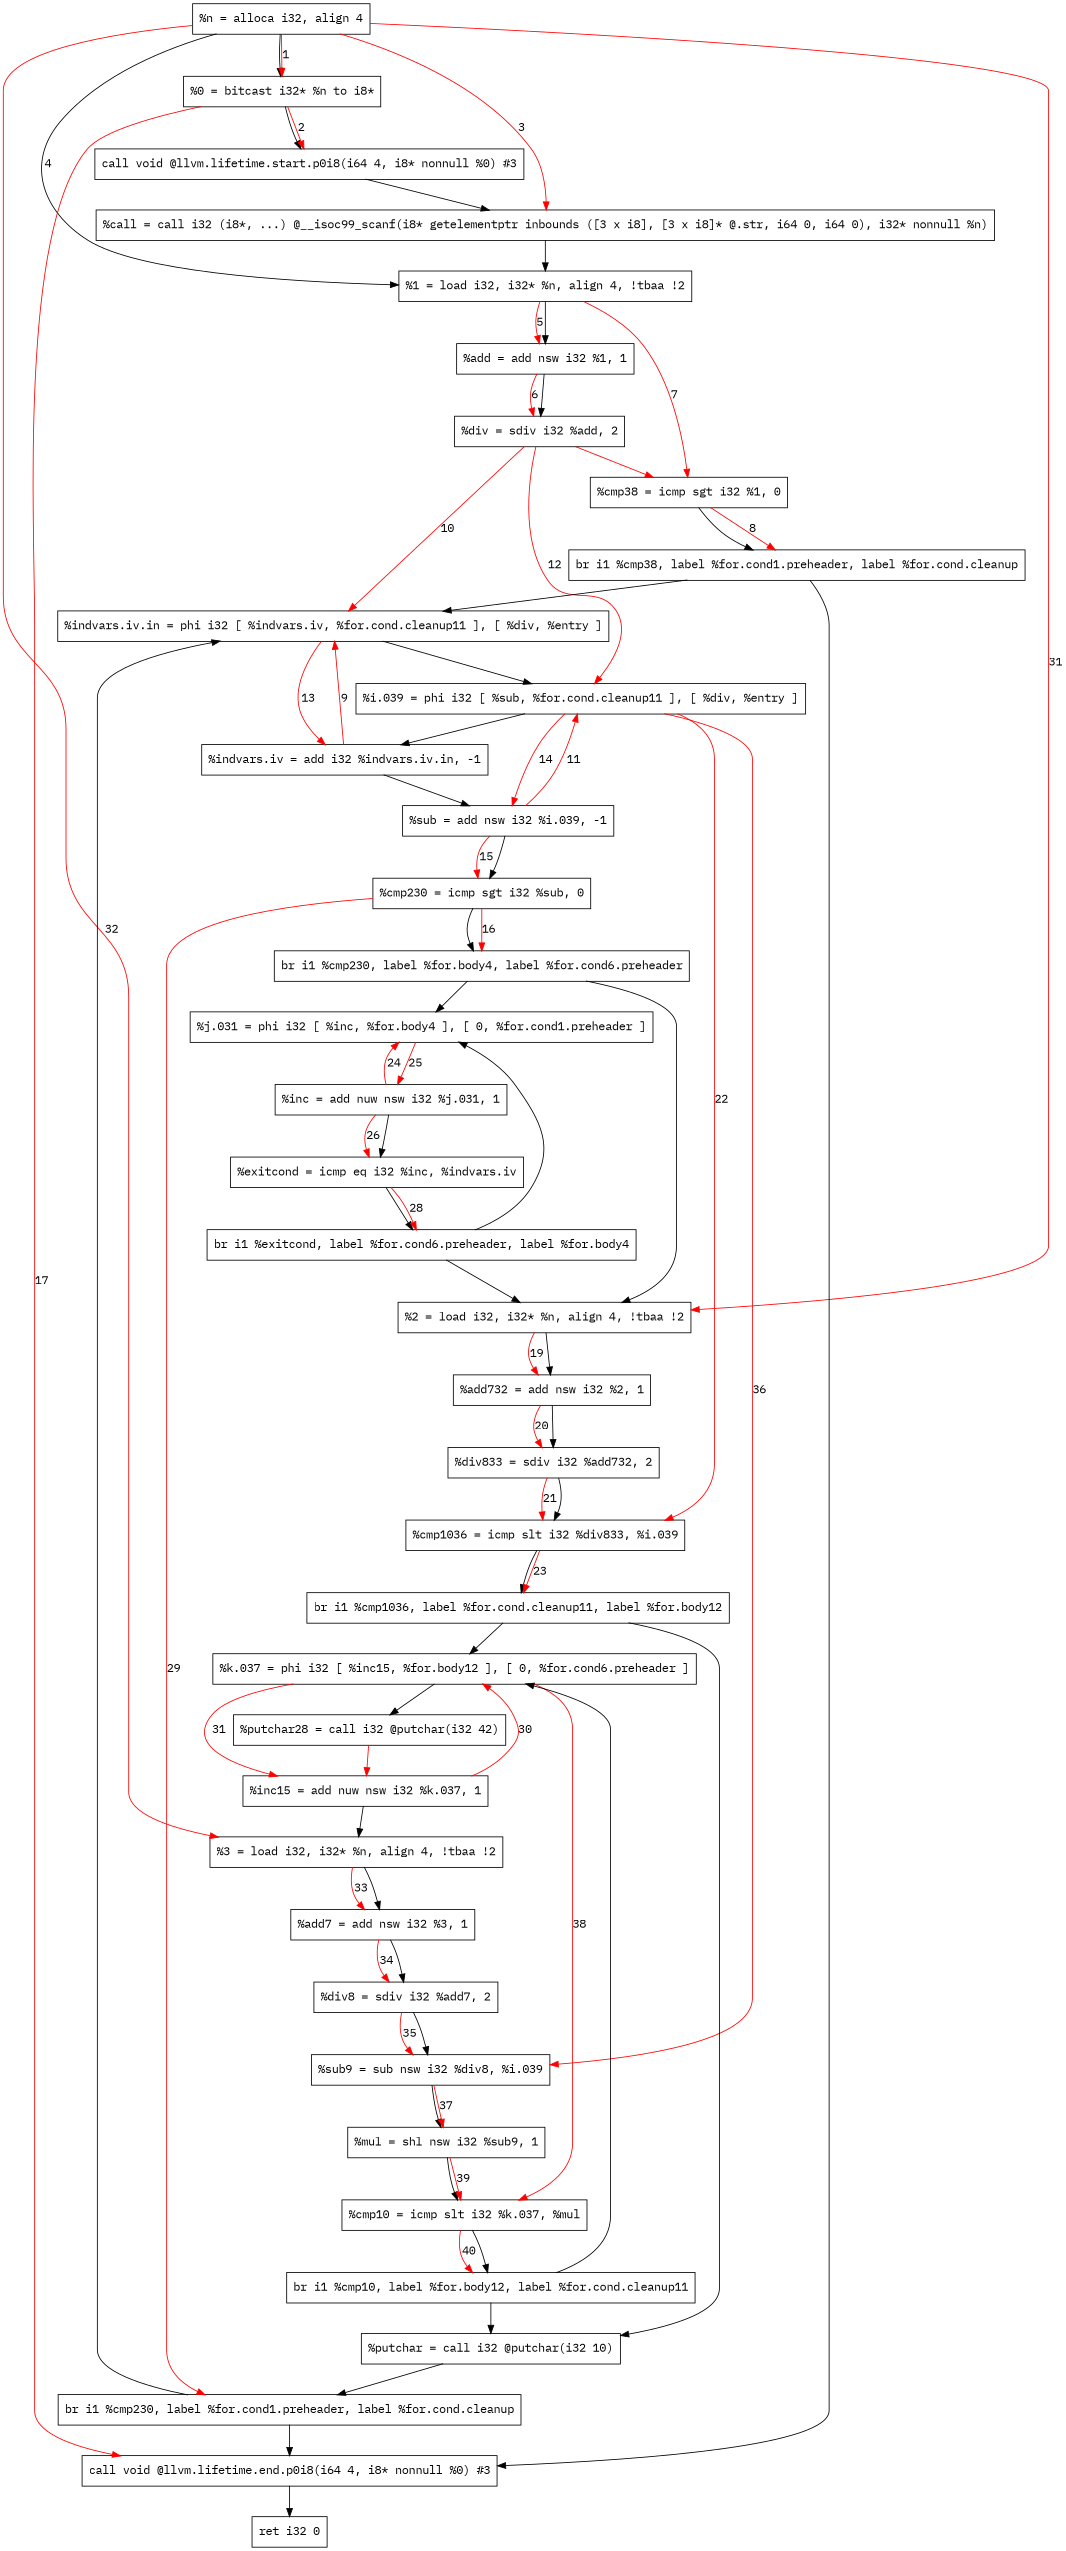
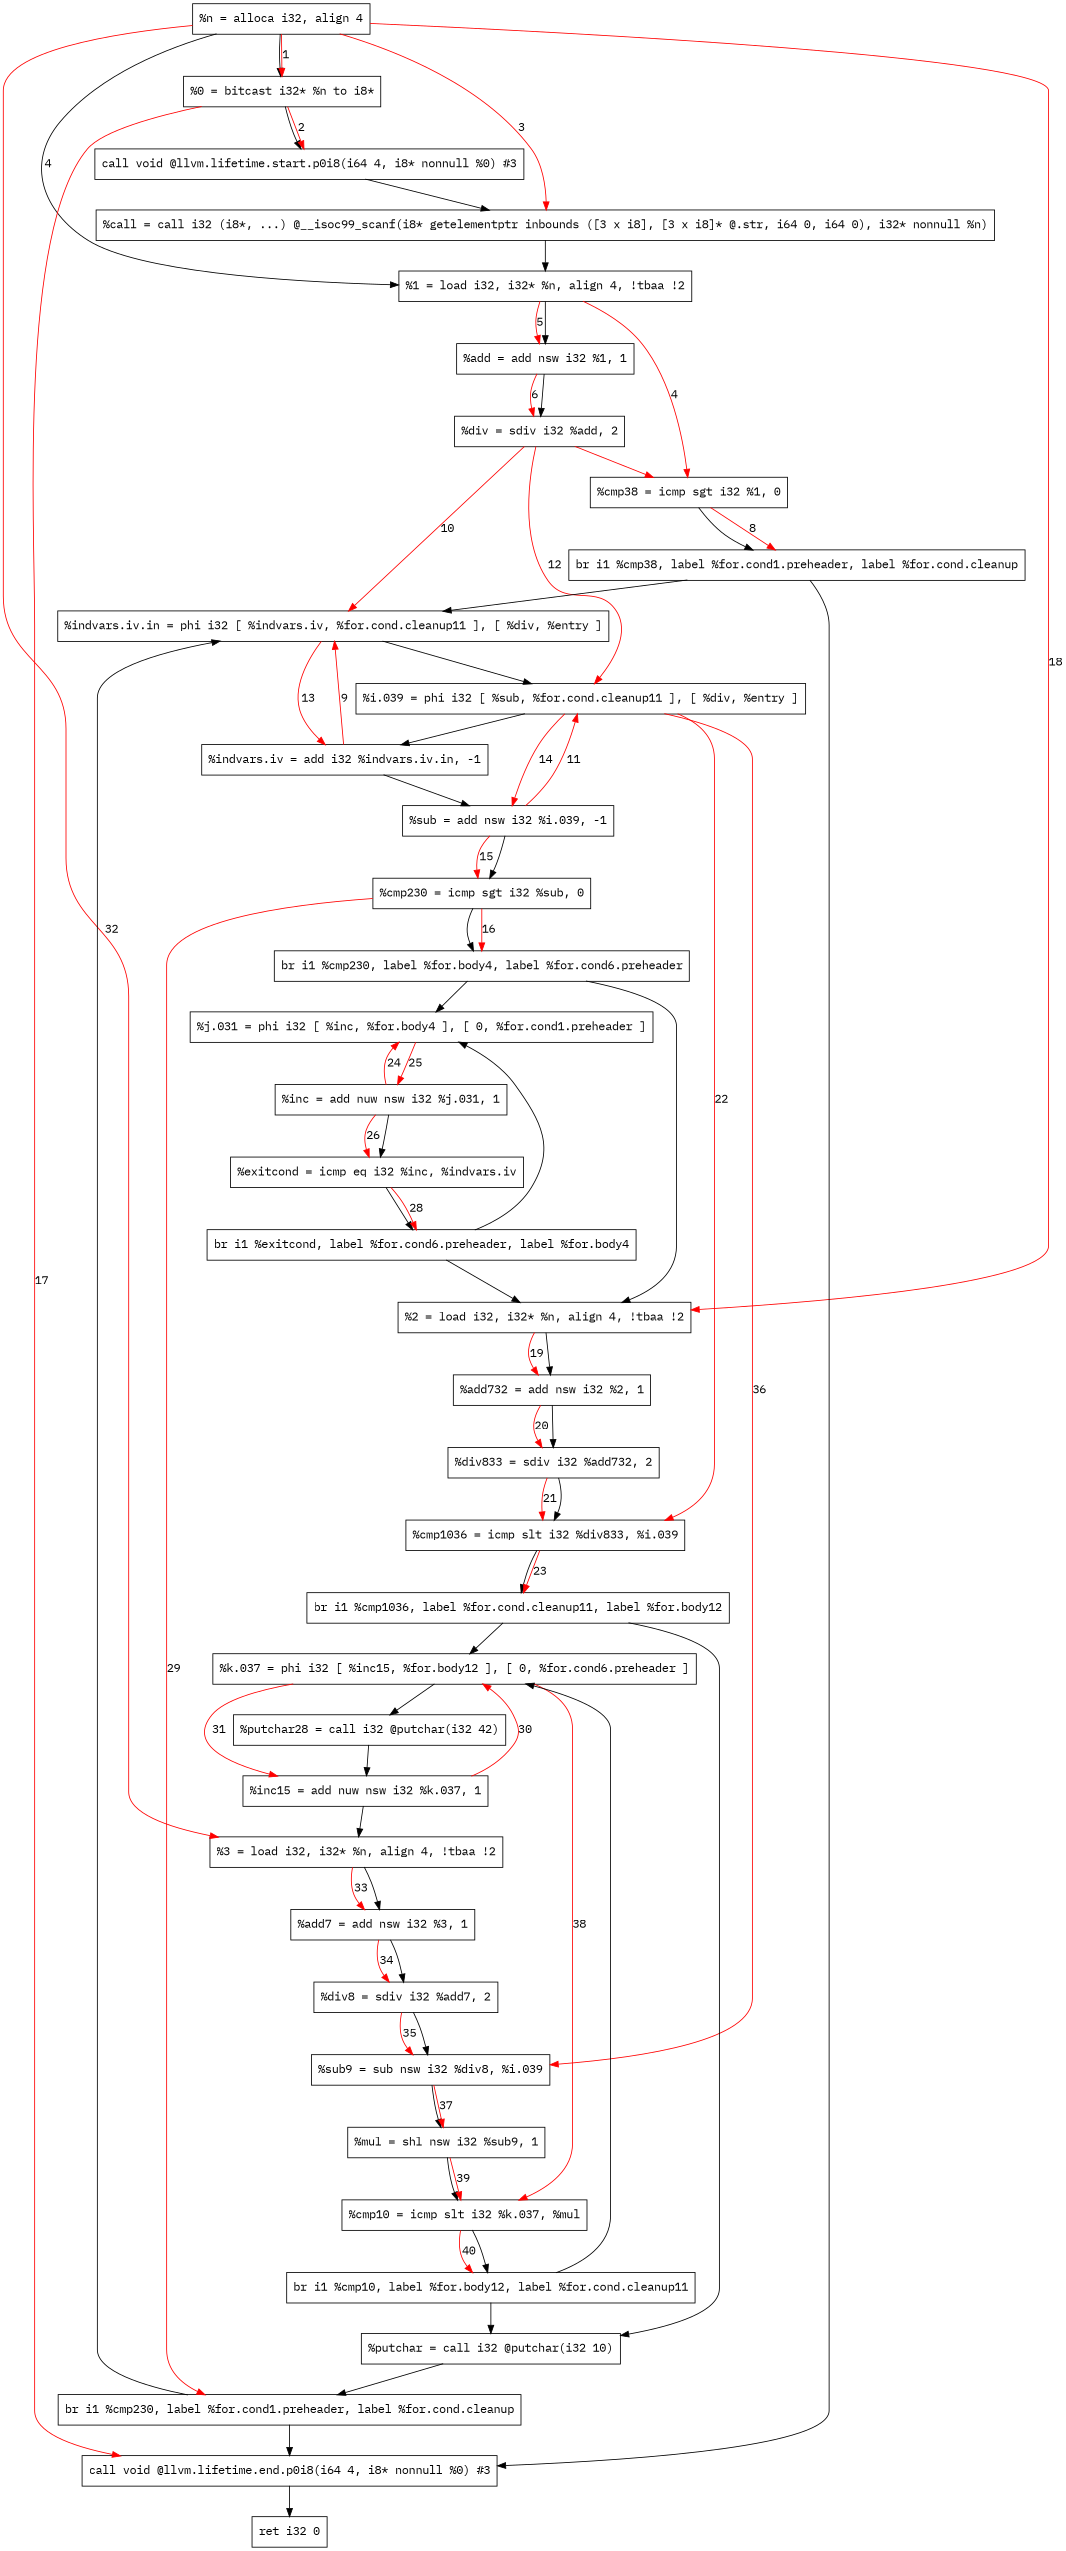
(674, 395) -> (674, 395)
(1056, 662) -> (1056, 662)
(368, 1756) -> (368, 1756)
